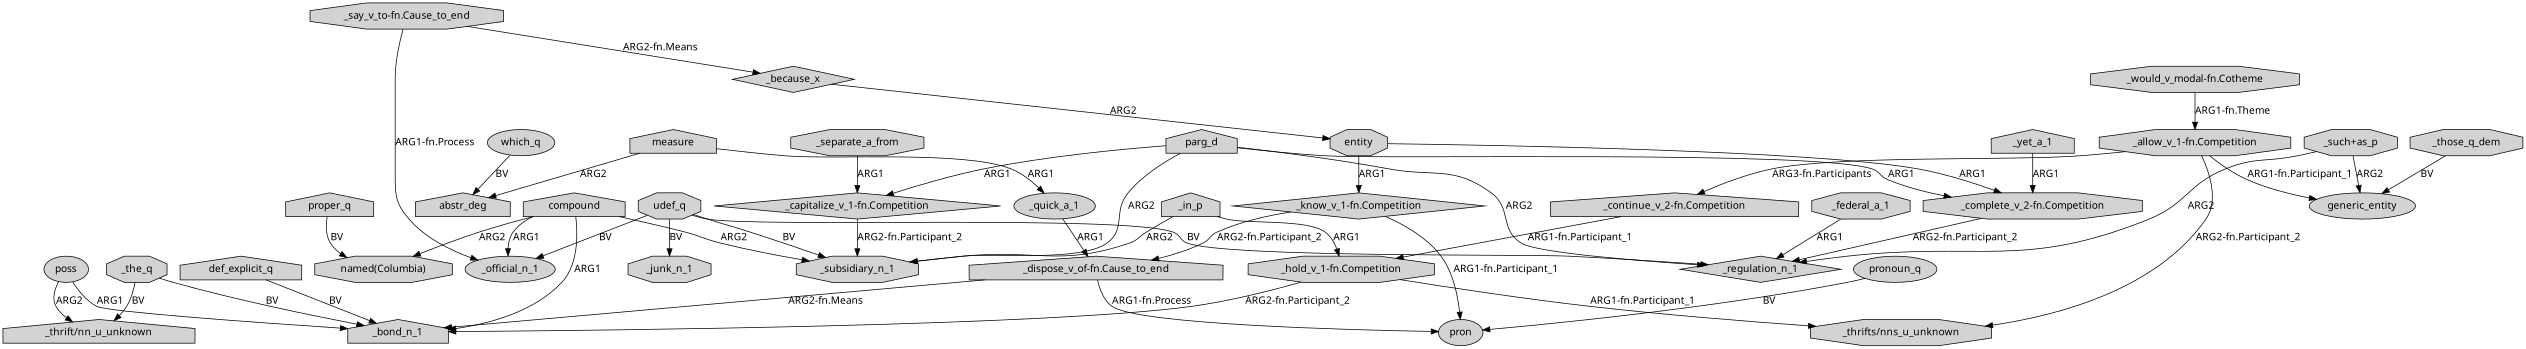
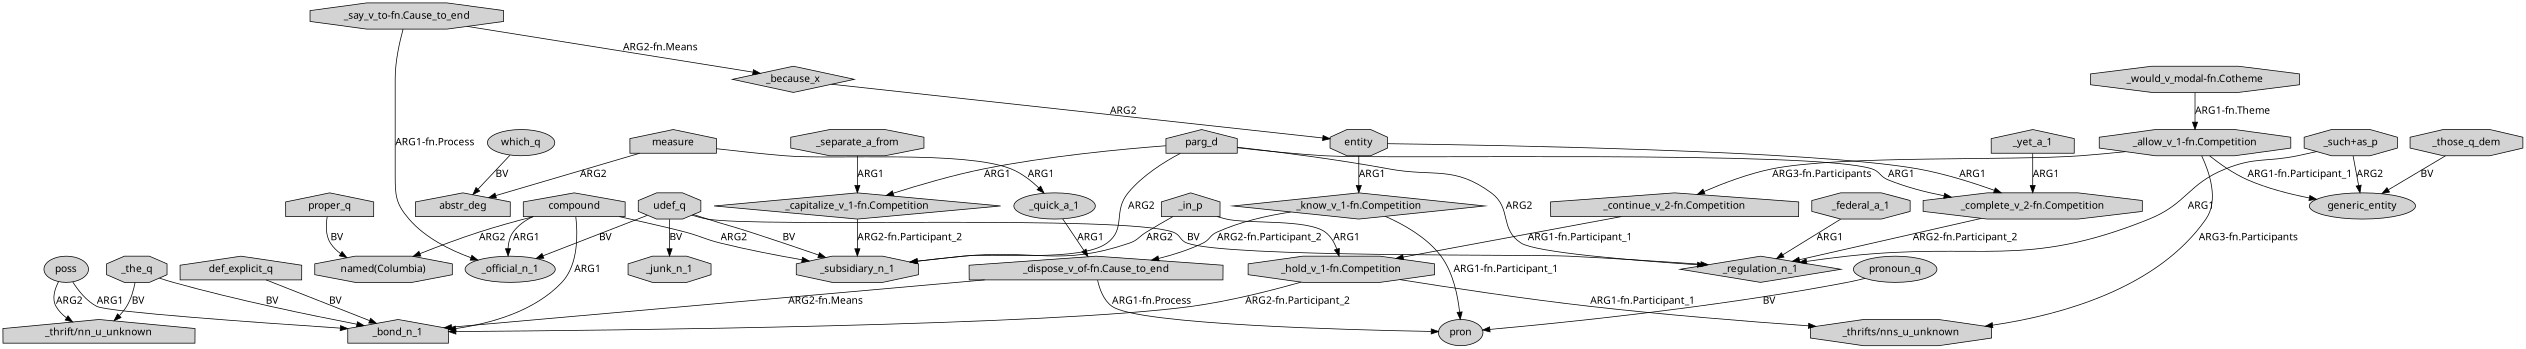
(2201, 206) -> (2201, 206)
(2249, 238) -> (2249, 238)
